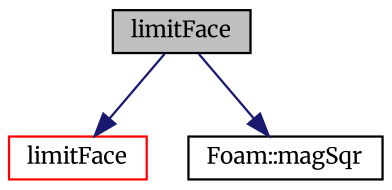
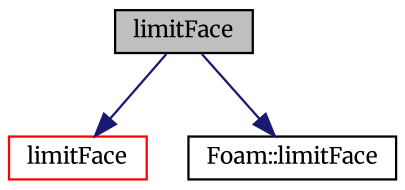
(286, 158) -> (292, 158)
